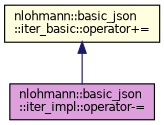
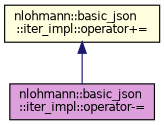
(82, 24) -> (82, 24)
